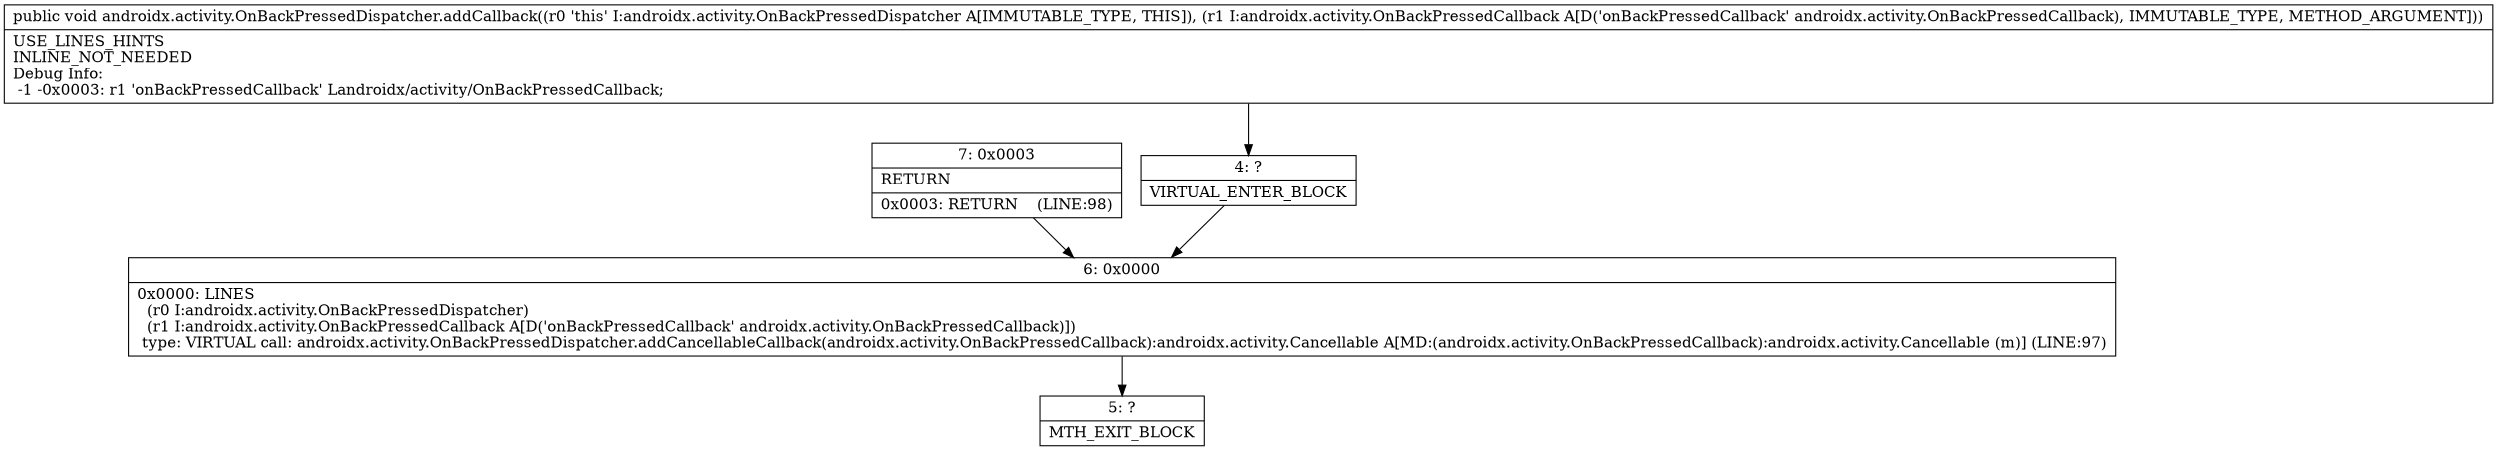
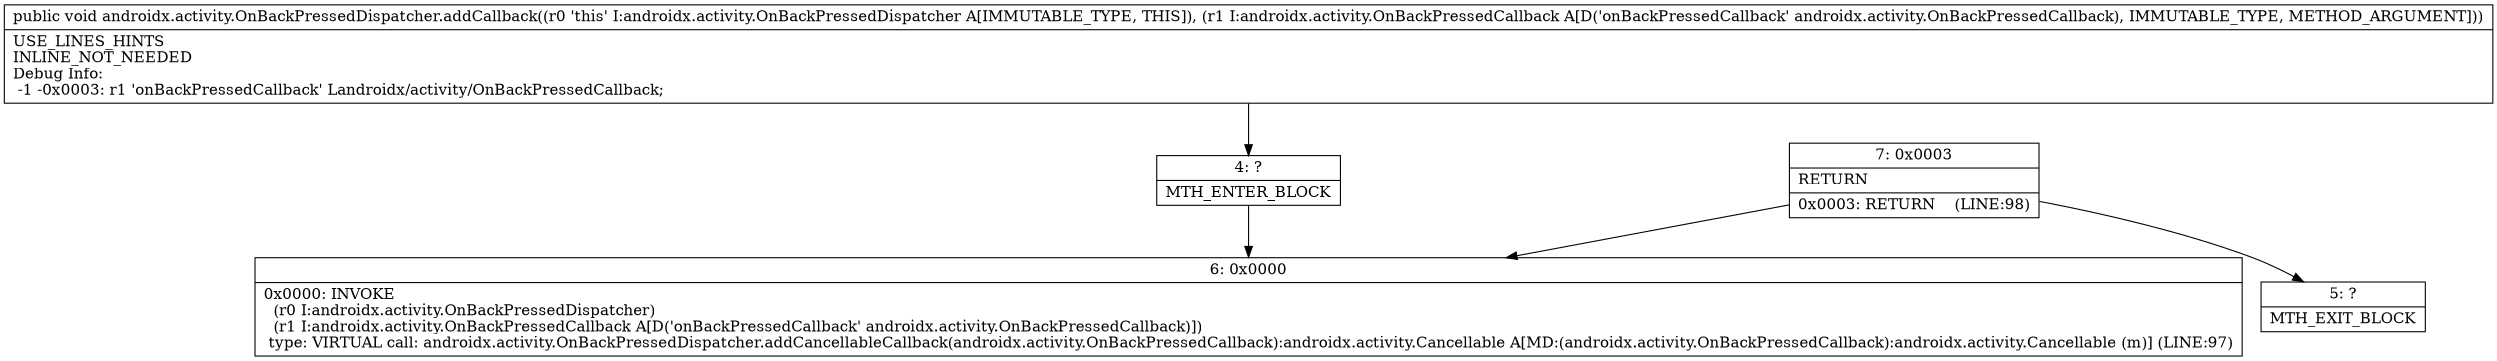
(1249, 192) -> (1249, 192)
(201, 294) -> (334, 294)
(1122, 371) -> (2169, 231)
